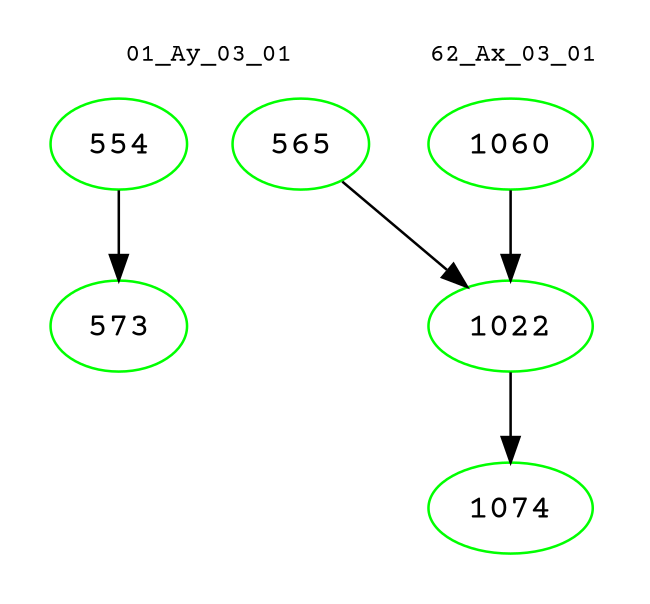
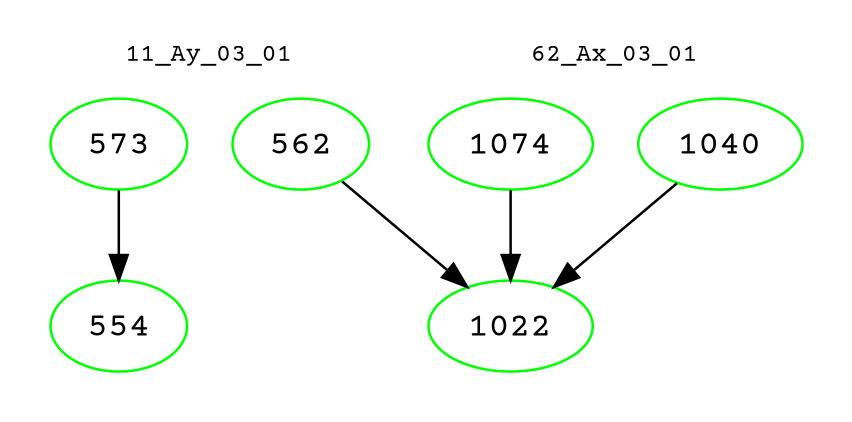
(210, 54) -> (210, 54)
(301, 144) -> (301, 144)
(511, 144) -> (720, 144)
(119, 223) -> (119, 223)
(511, 405) -> (511, 223)
